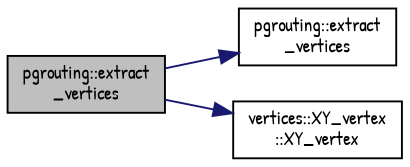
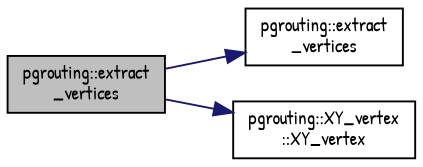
(318, 130) -> (324, 130)
